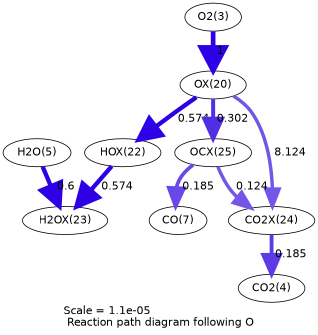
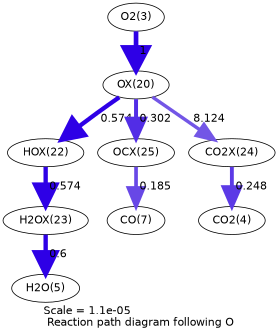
(47, 176) -> (46, 243)
(226, 183) -> none
(289, 254) -> (250, 187)
